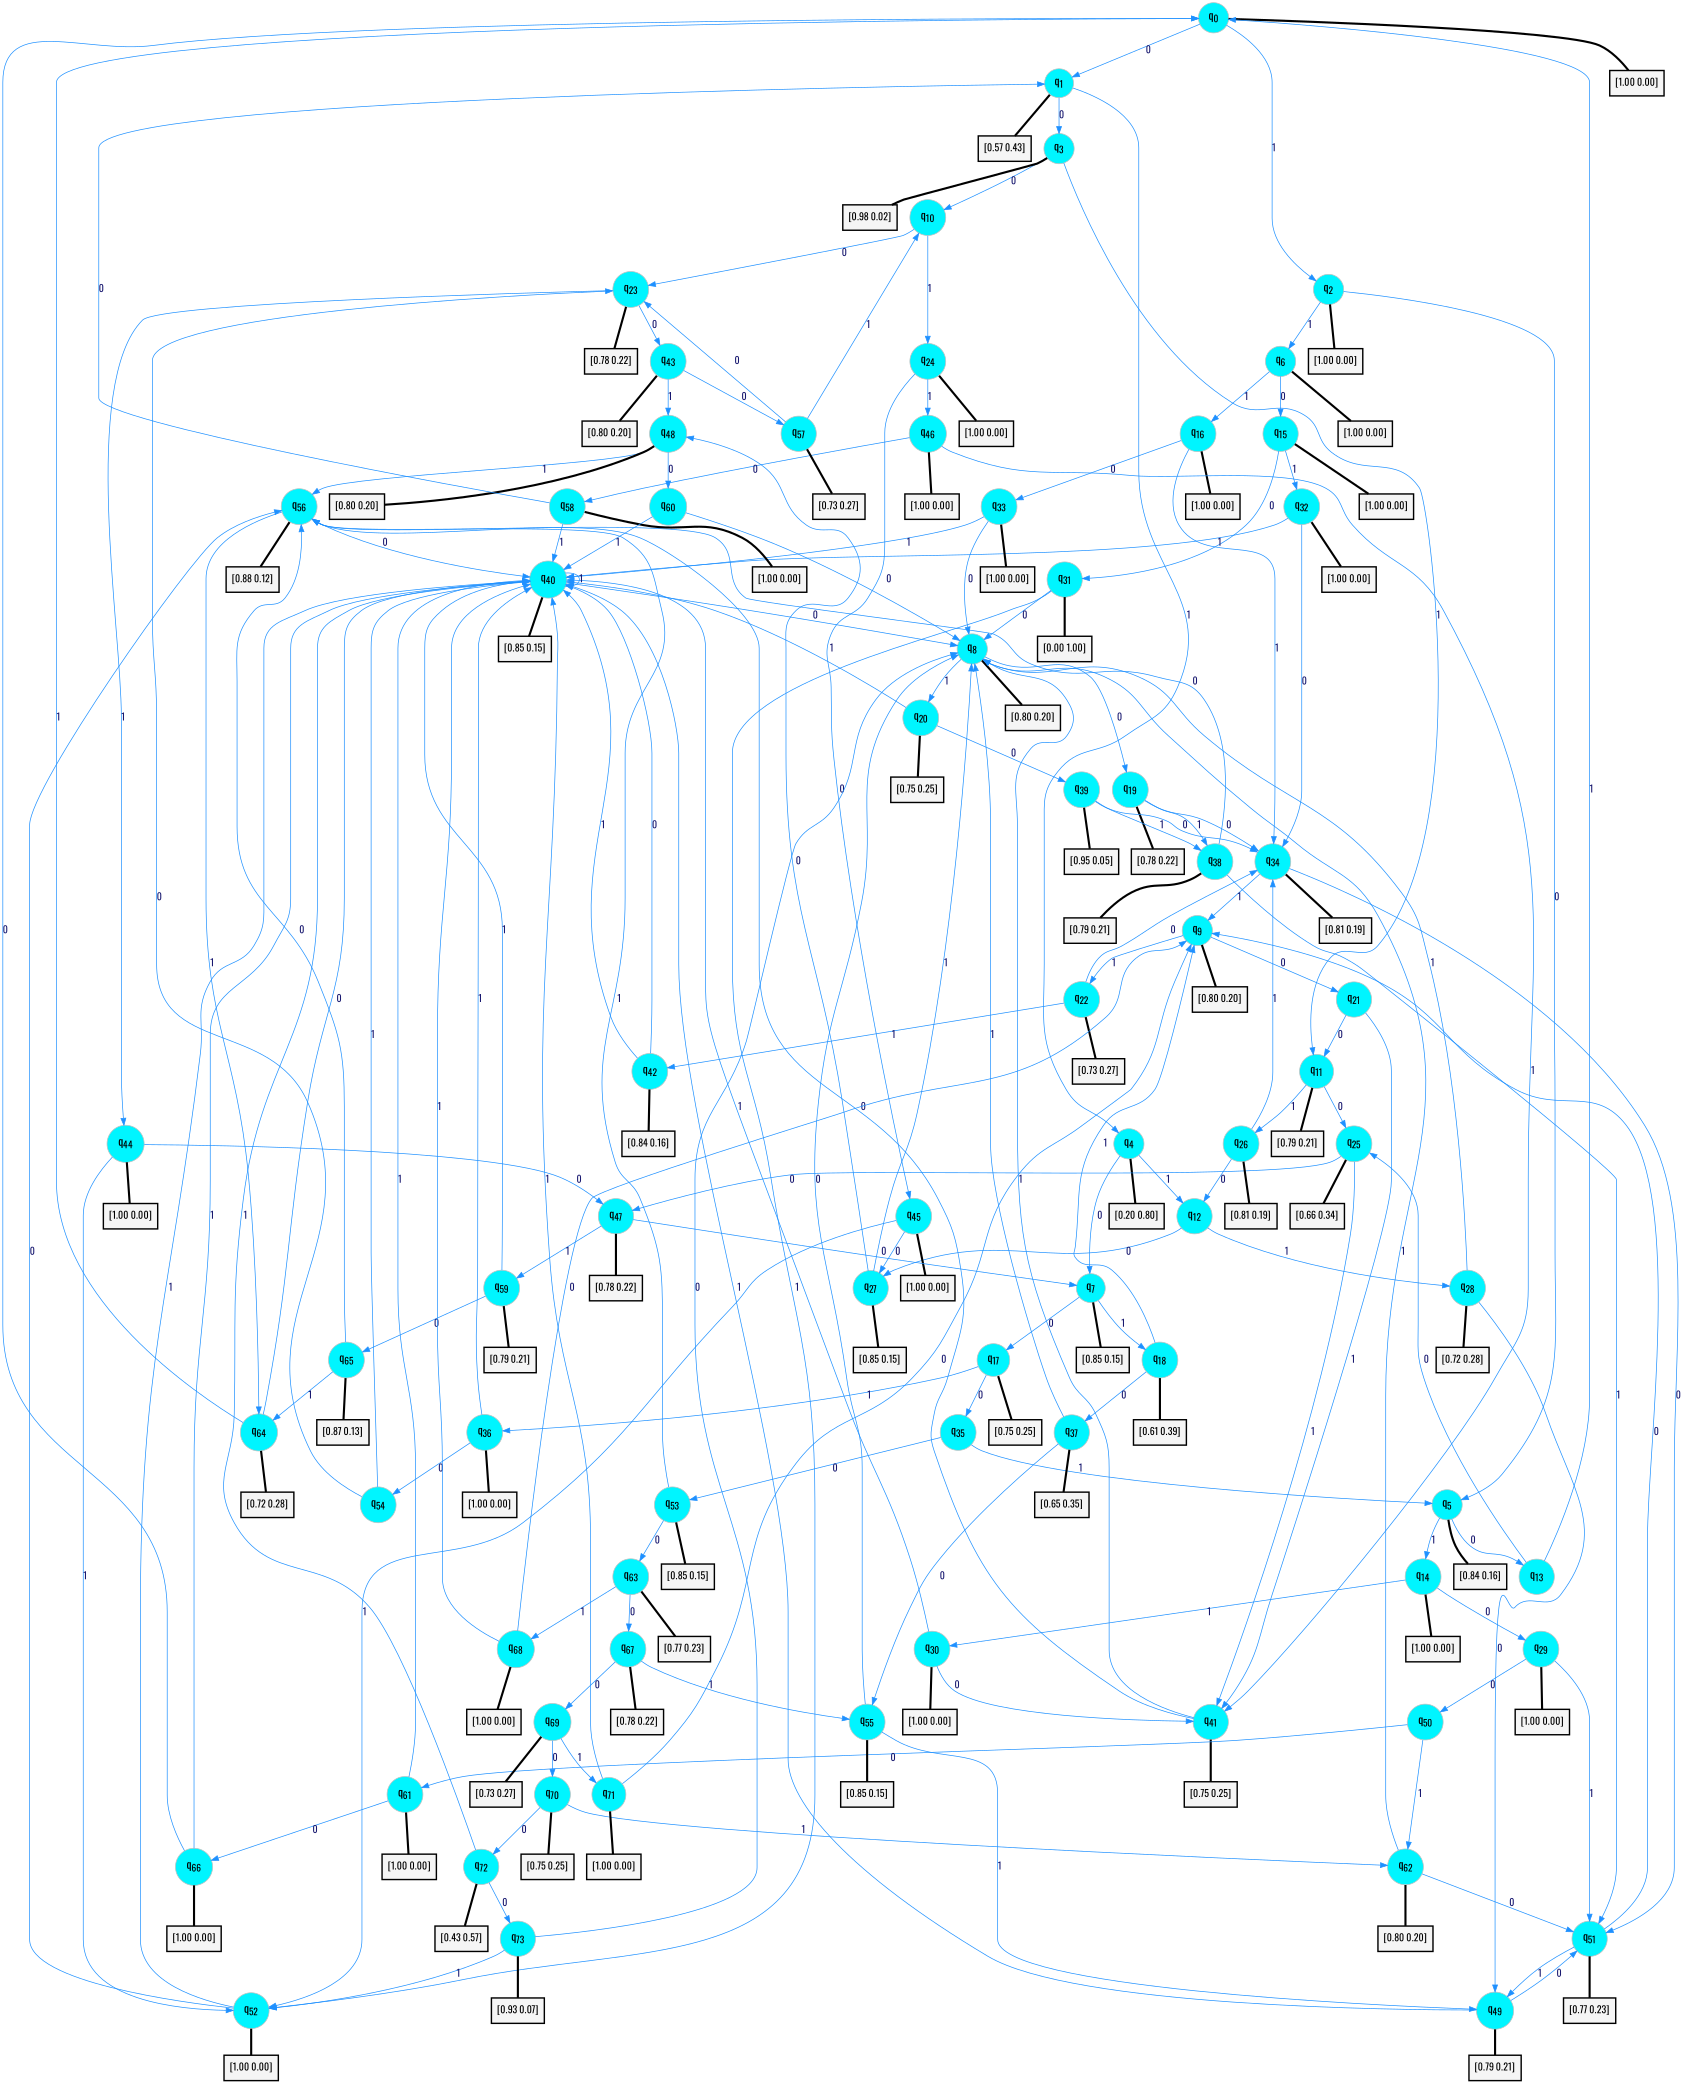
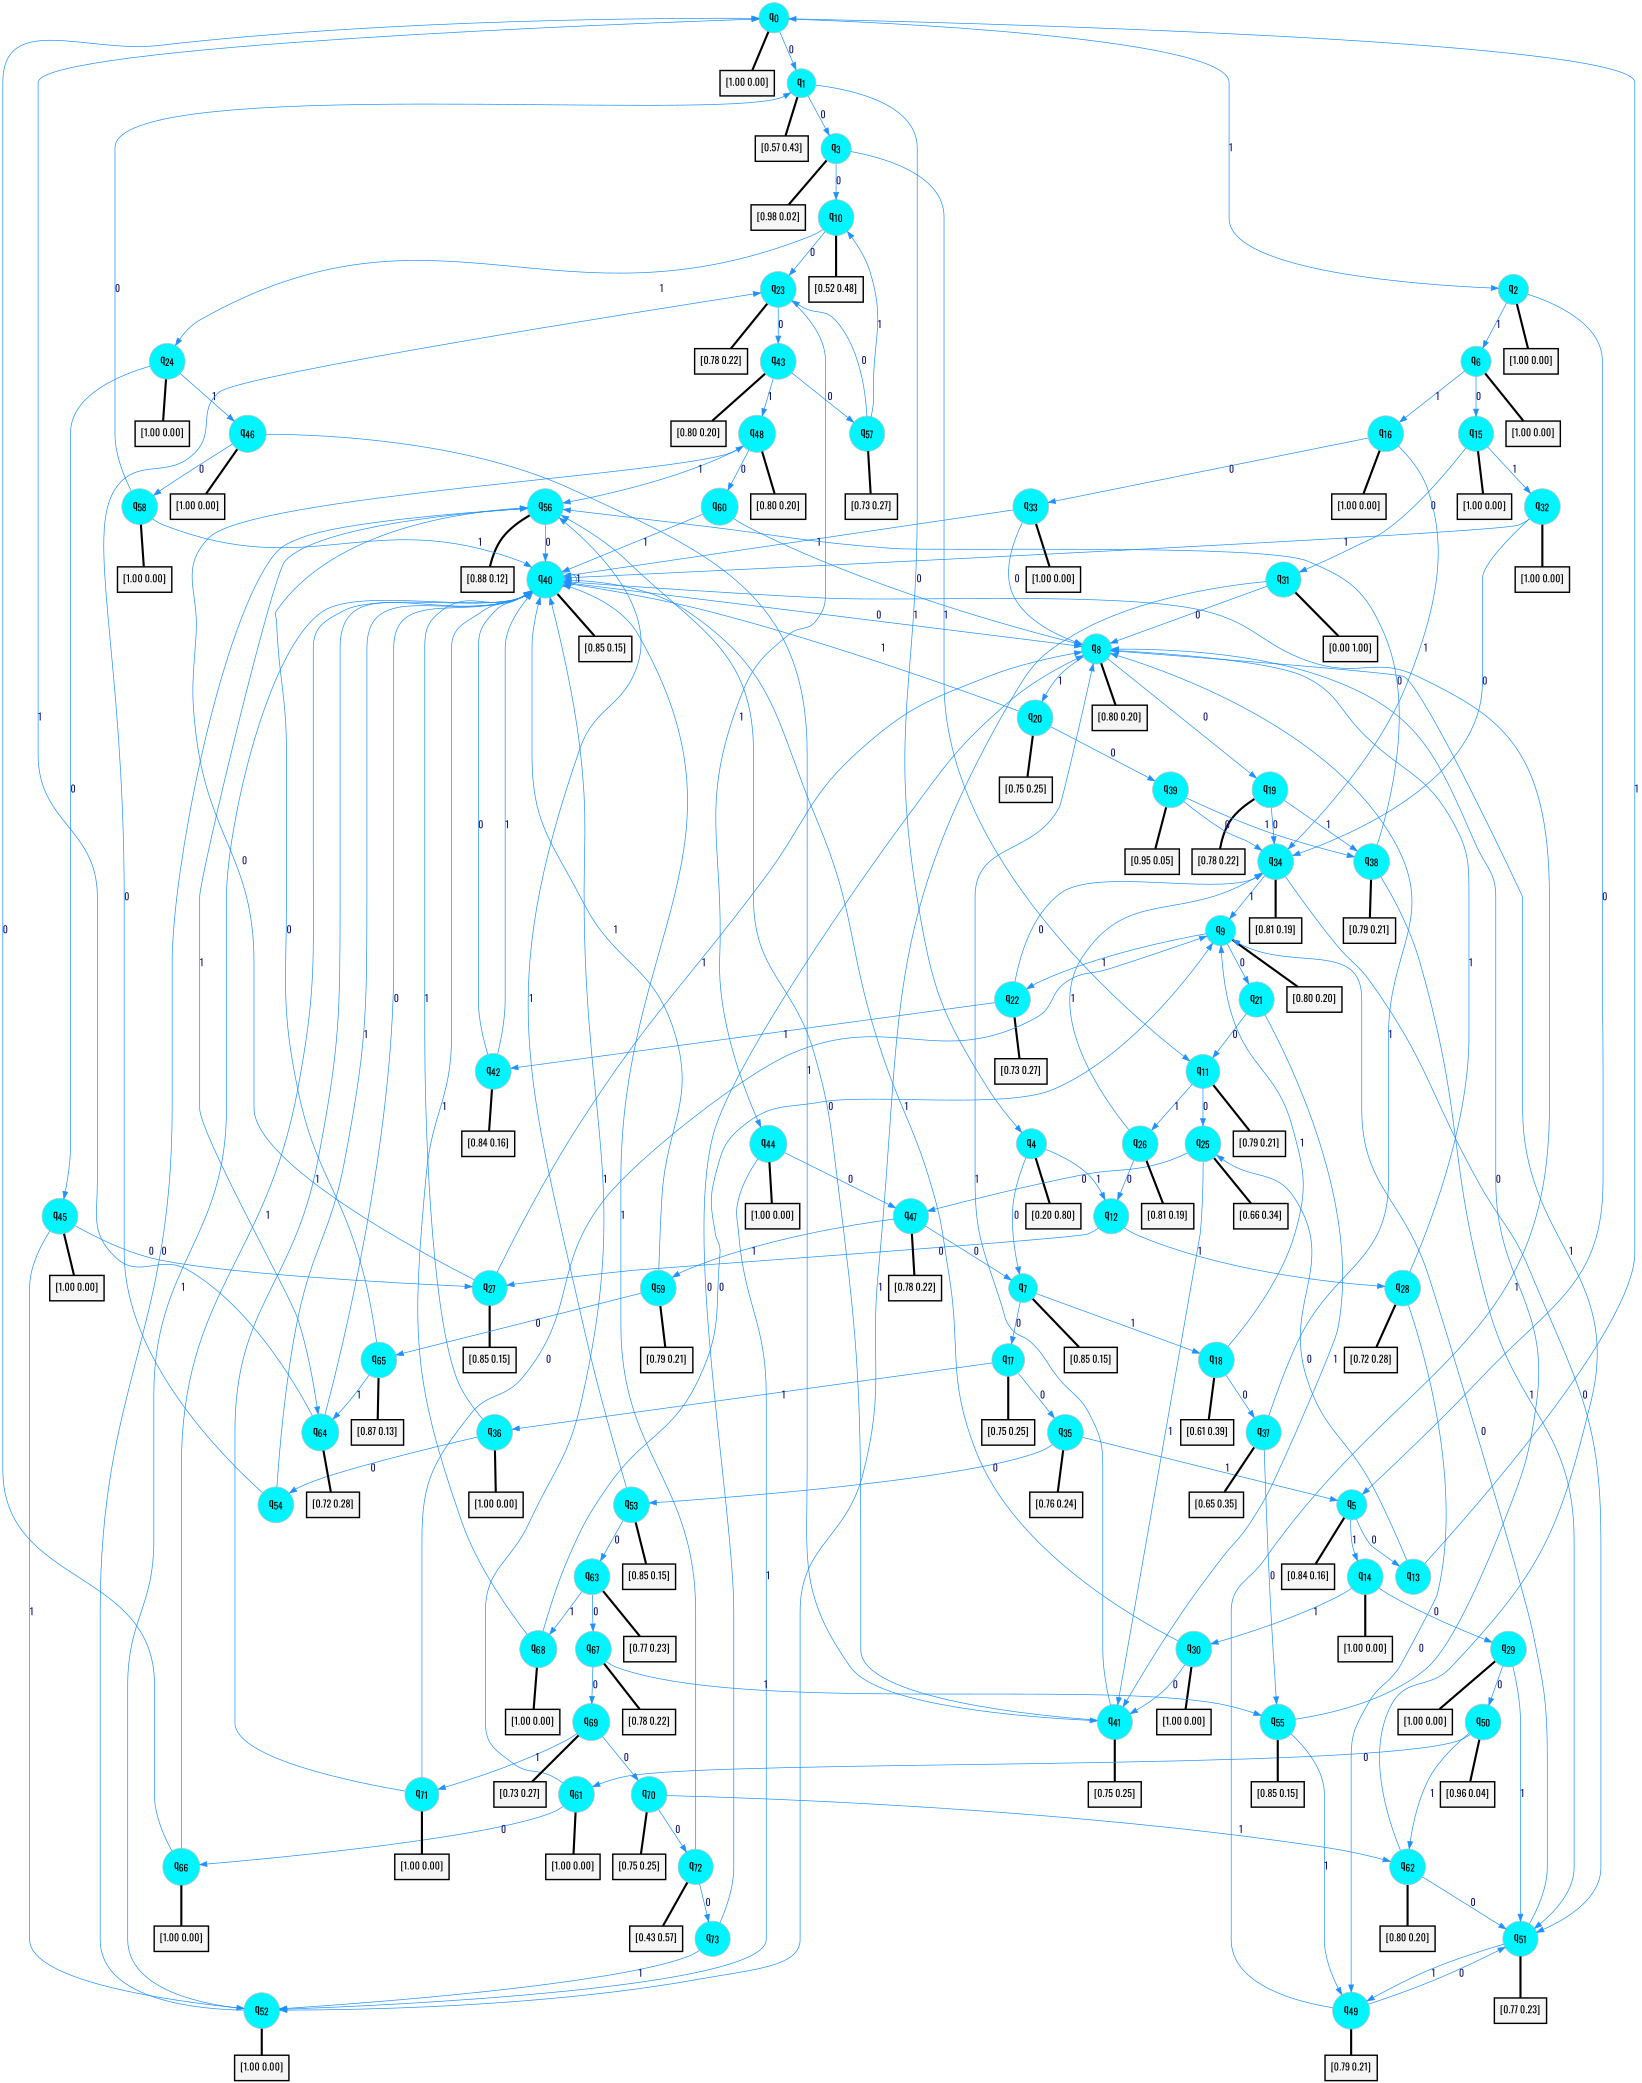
none -> (836, 289)
none -> (1056, 1505)
none -> (1468, 1794)
(518, 2011) -> none
